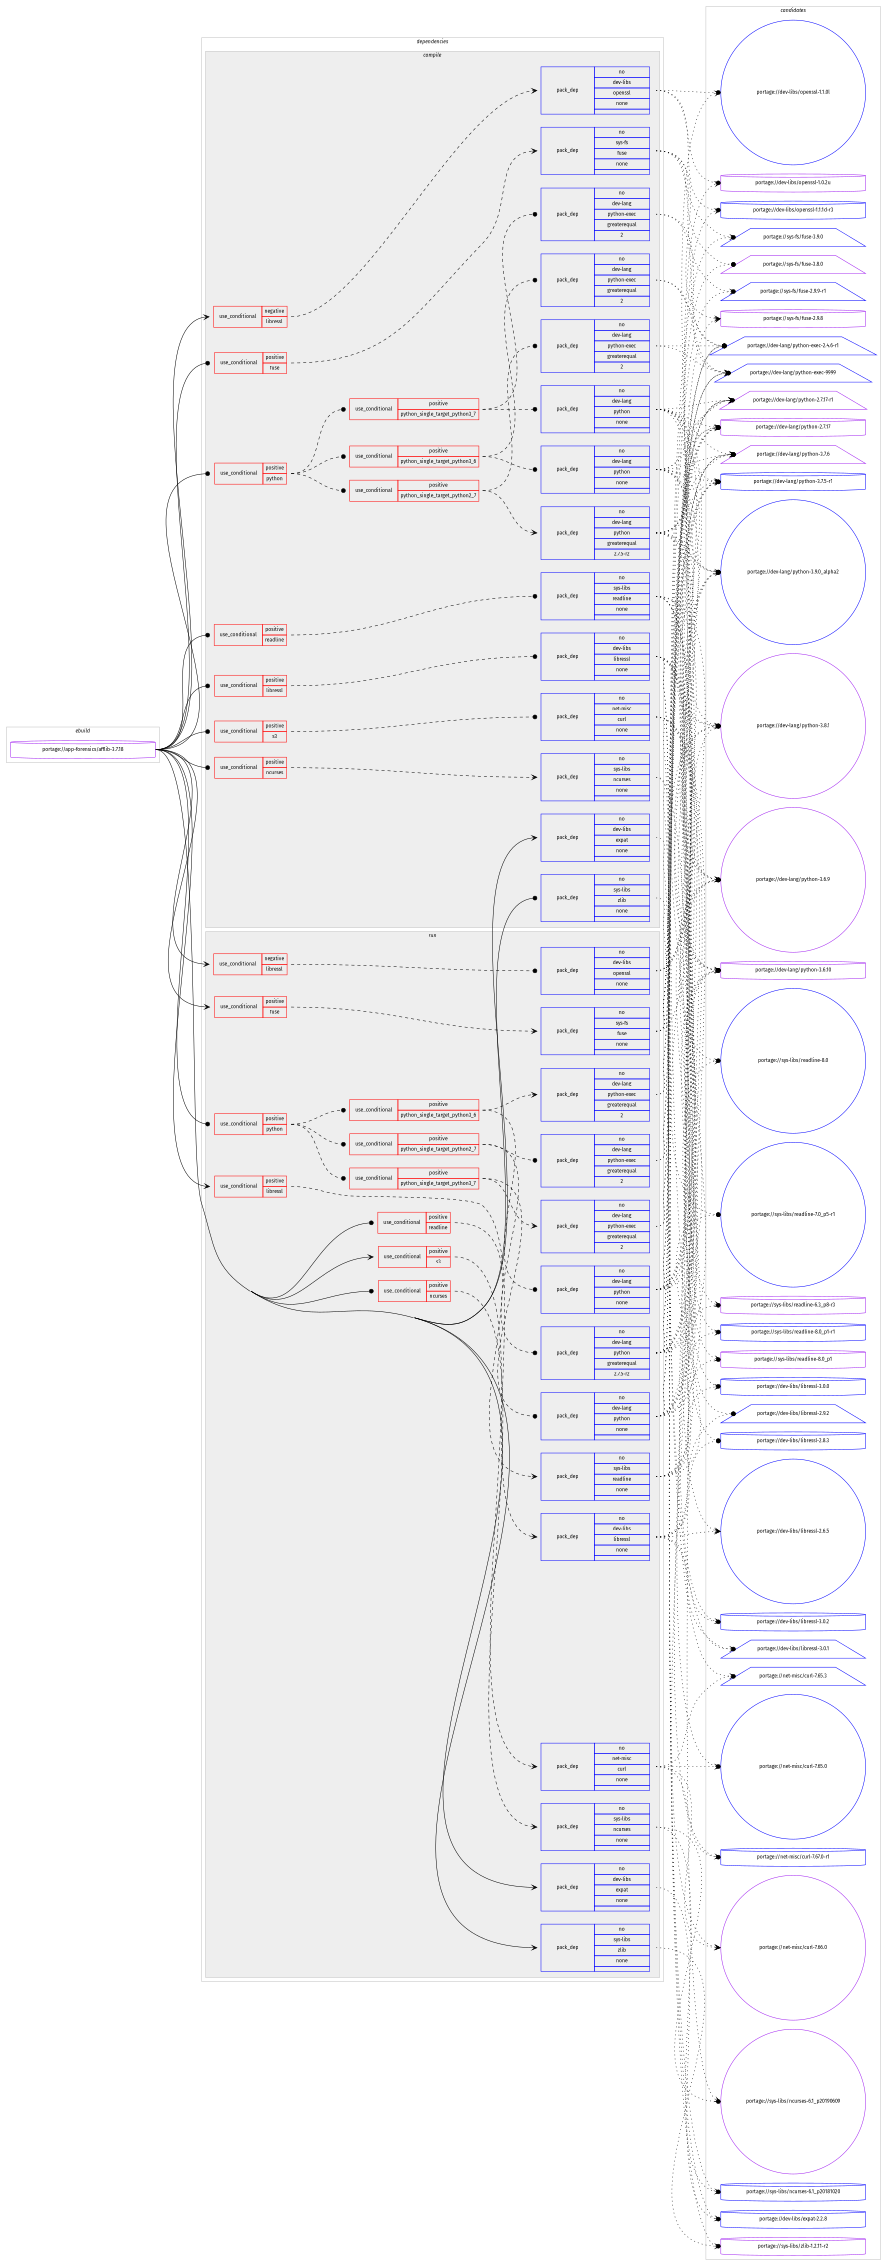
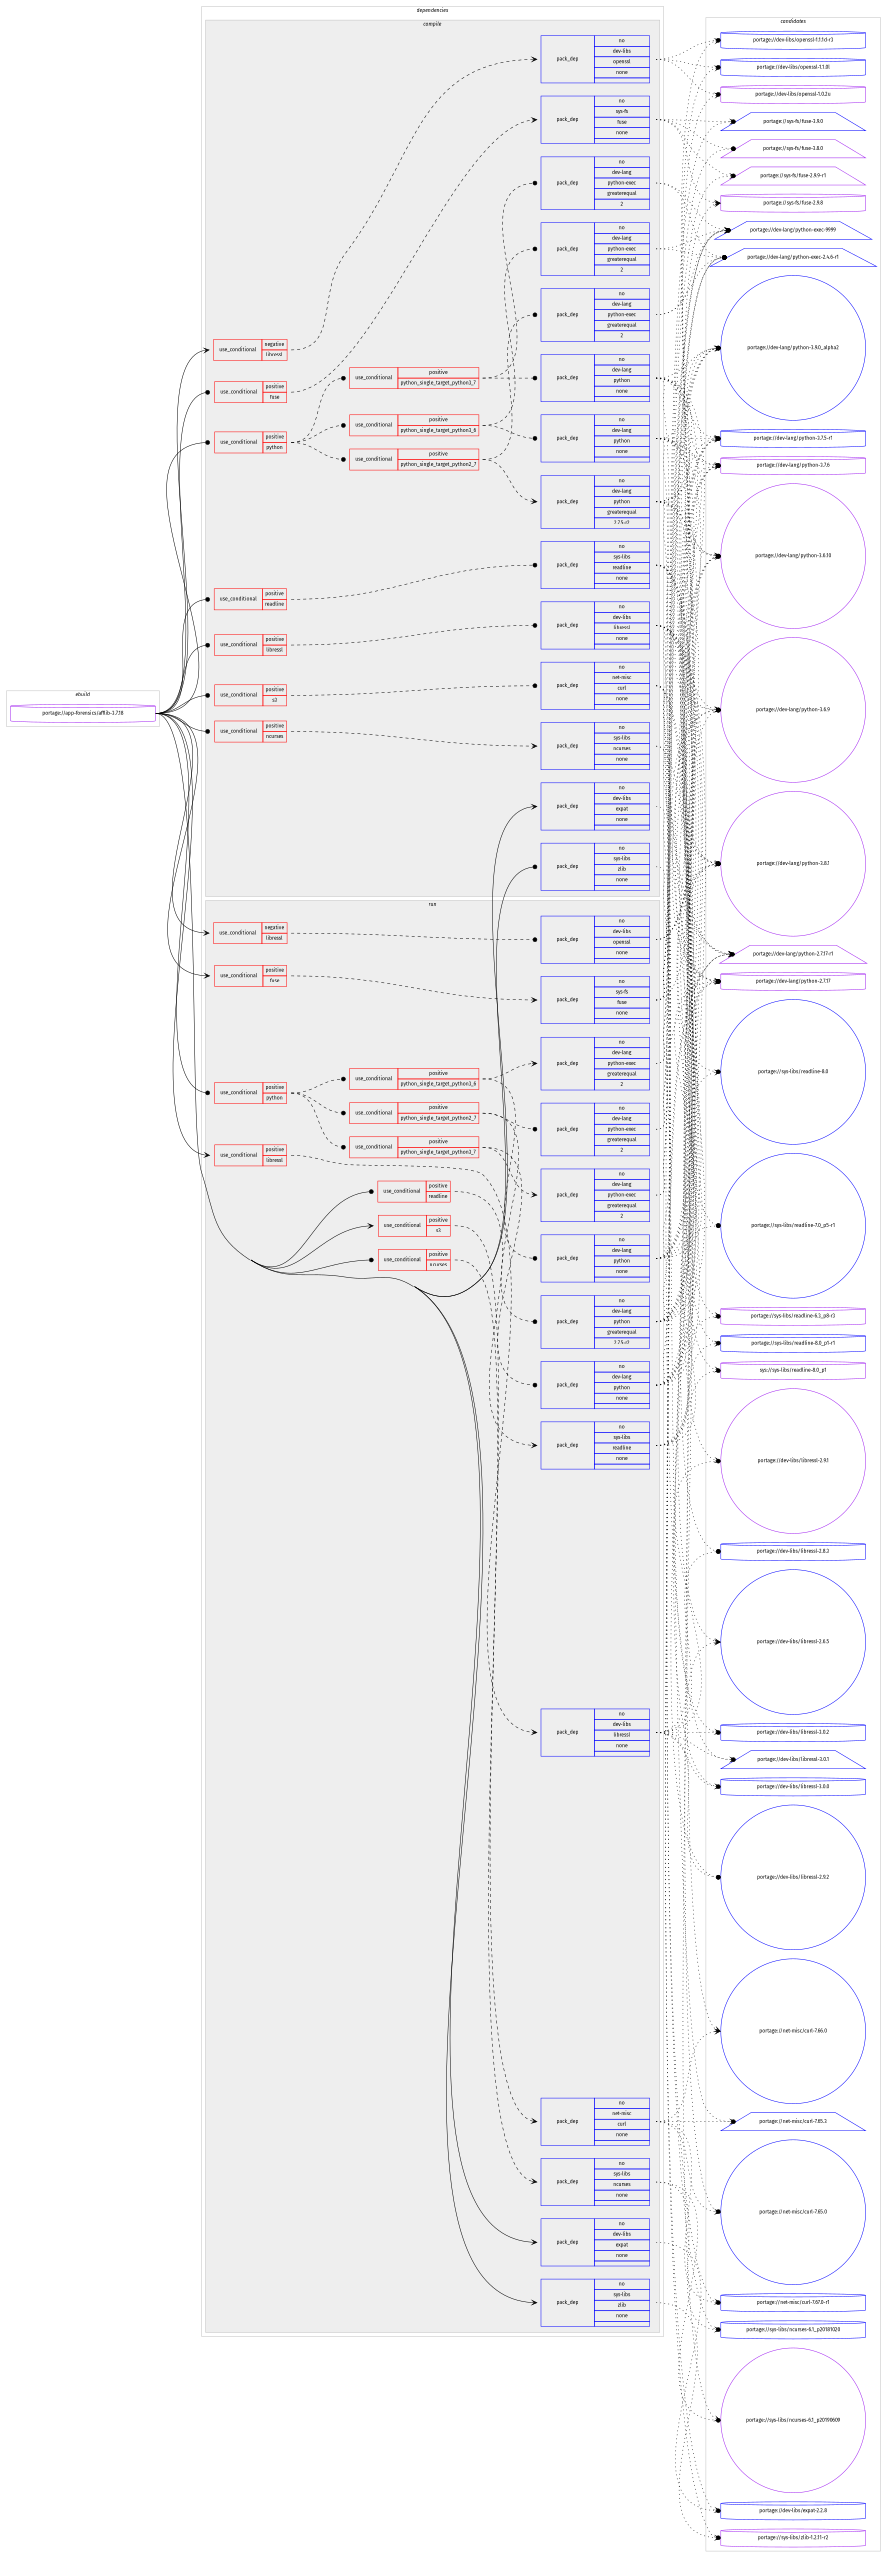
(793, 93) -> (793, 67)
(793, 292) -> (793, 176)
(793, 455) -> (793, 466)
(793, 970) -> (793, 556)
(793, 1360) -> (793, 1371)
(793, 1414) -> (793, 1877)
none -> (793, 1461)
(793, 1948) -> (793, 2031)
